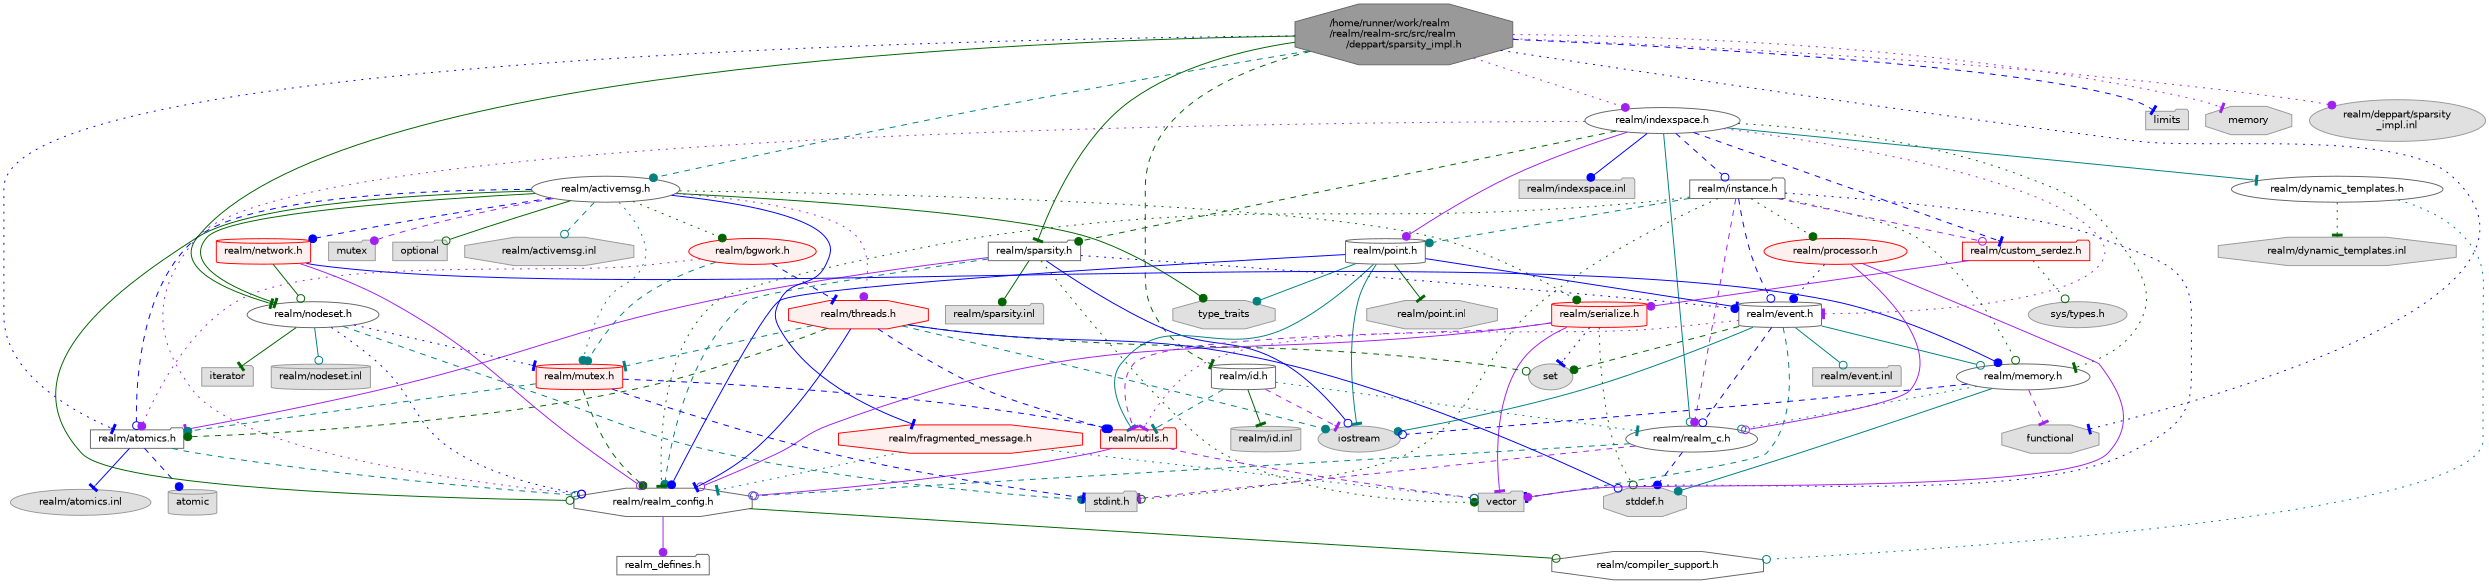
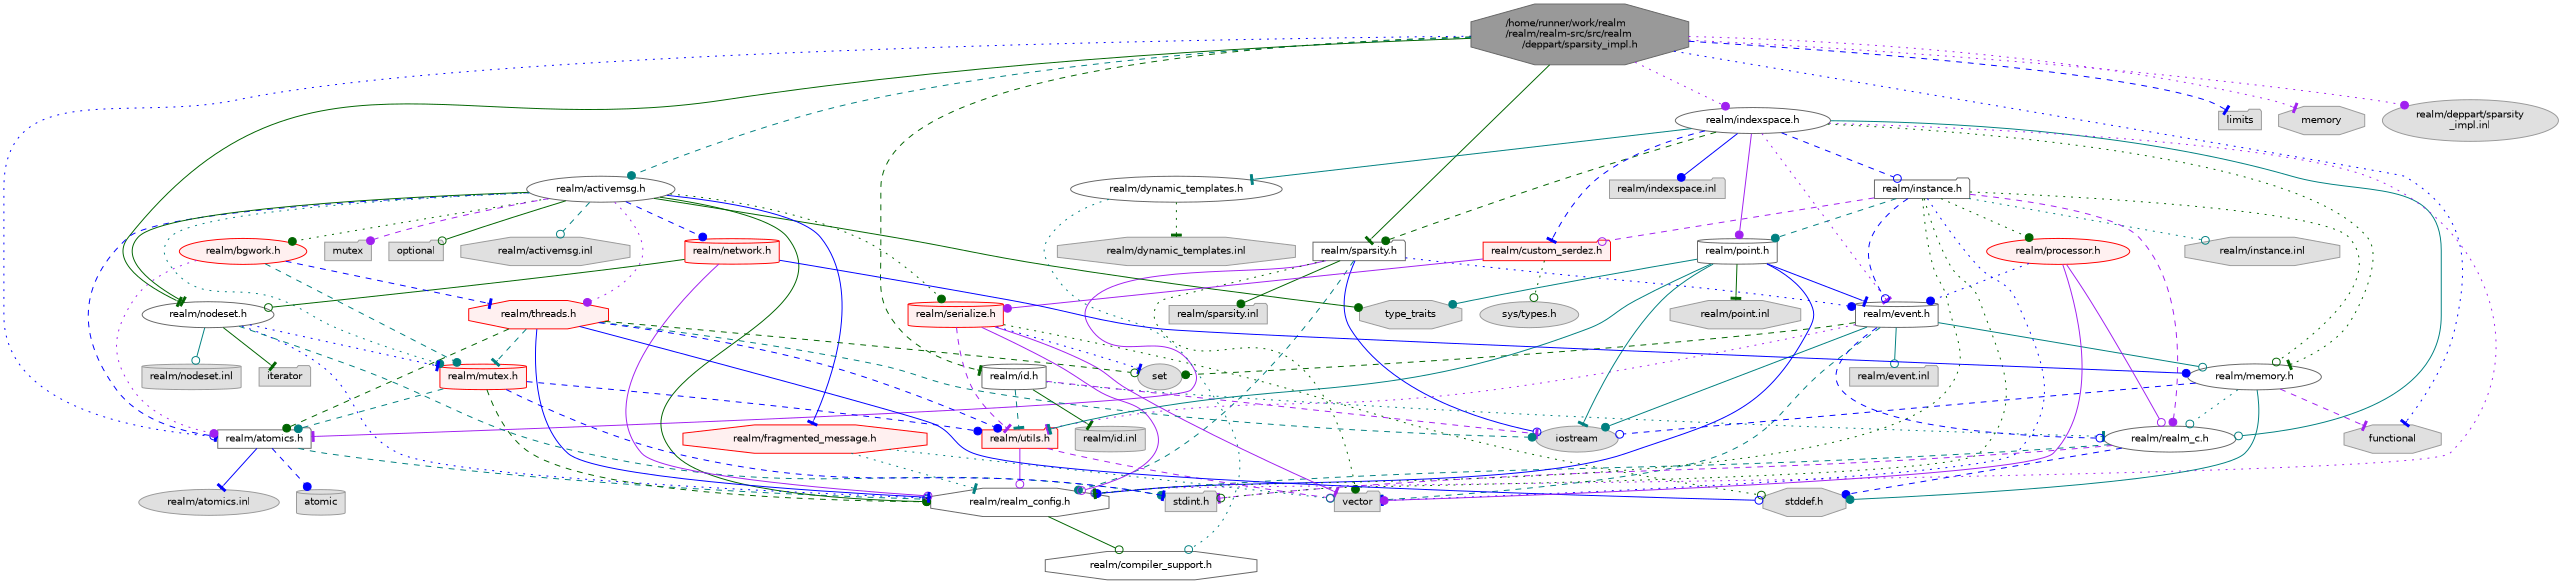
none -> (2262, 251)
(663, 566) -> none
